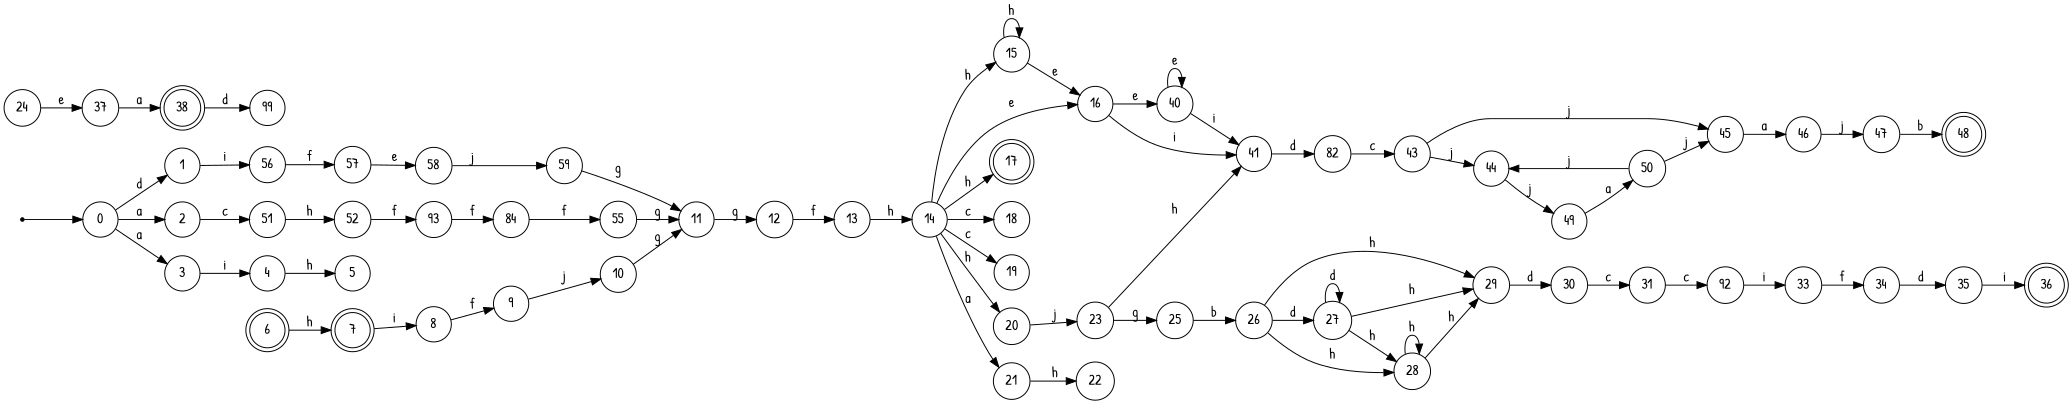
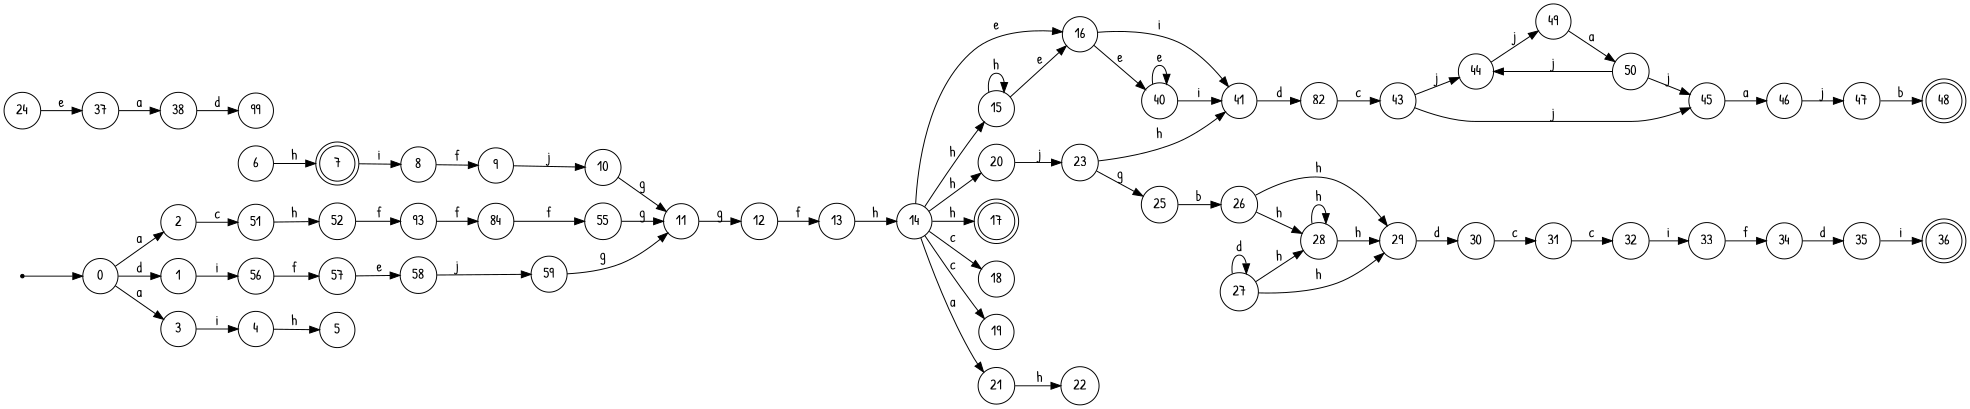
(182, 108) -> (178, 111)
(1725, 285) -> (1631, 241)
(1288, 320) -> none
(267, 330) -> (256, 164)
